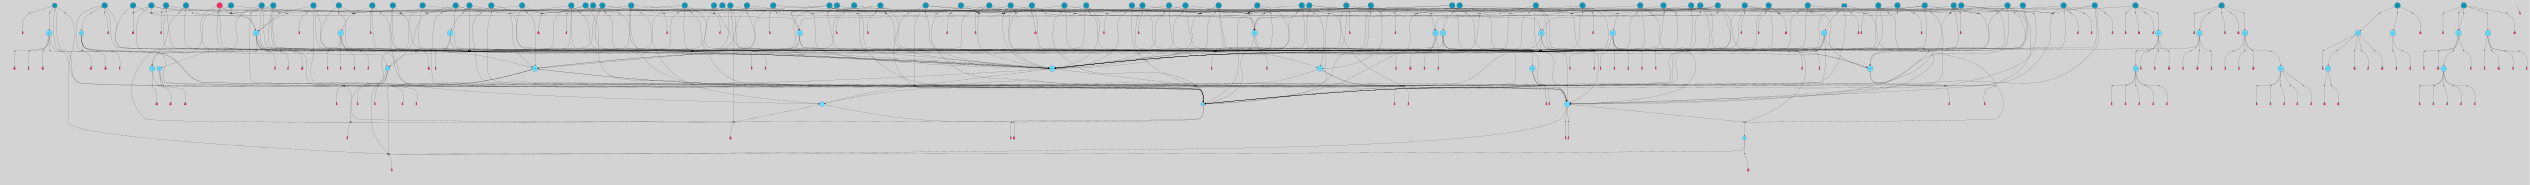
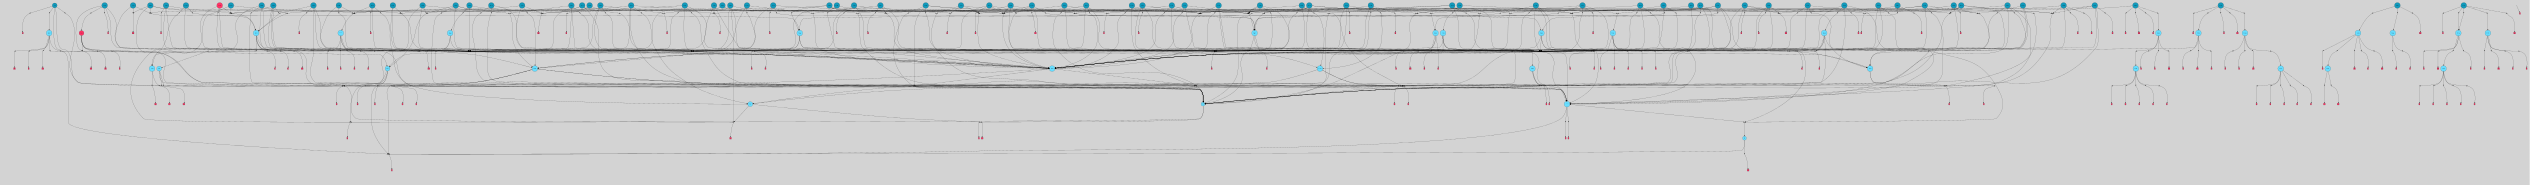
(1844, 5) -> (1844, 5)
(82, 33) -> (82, 33)
